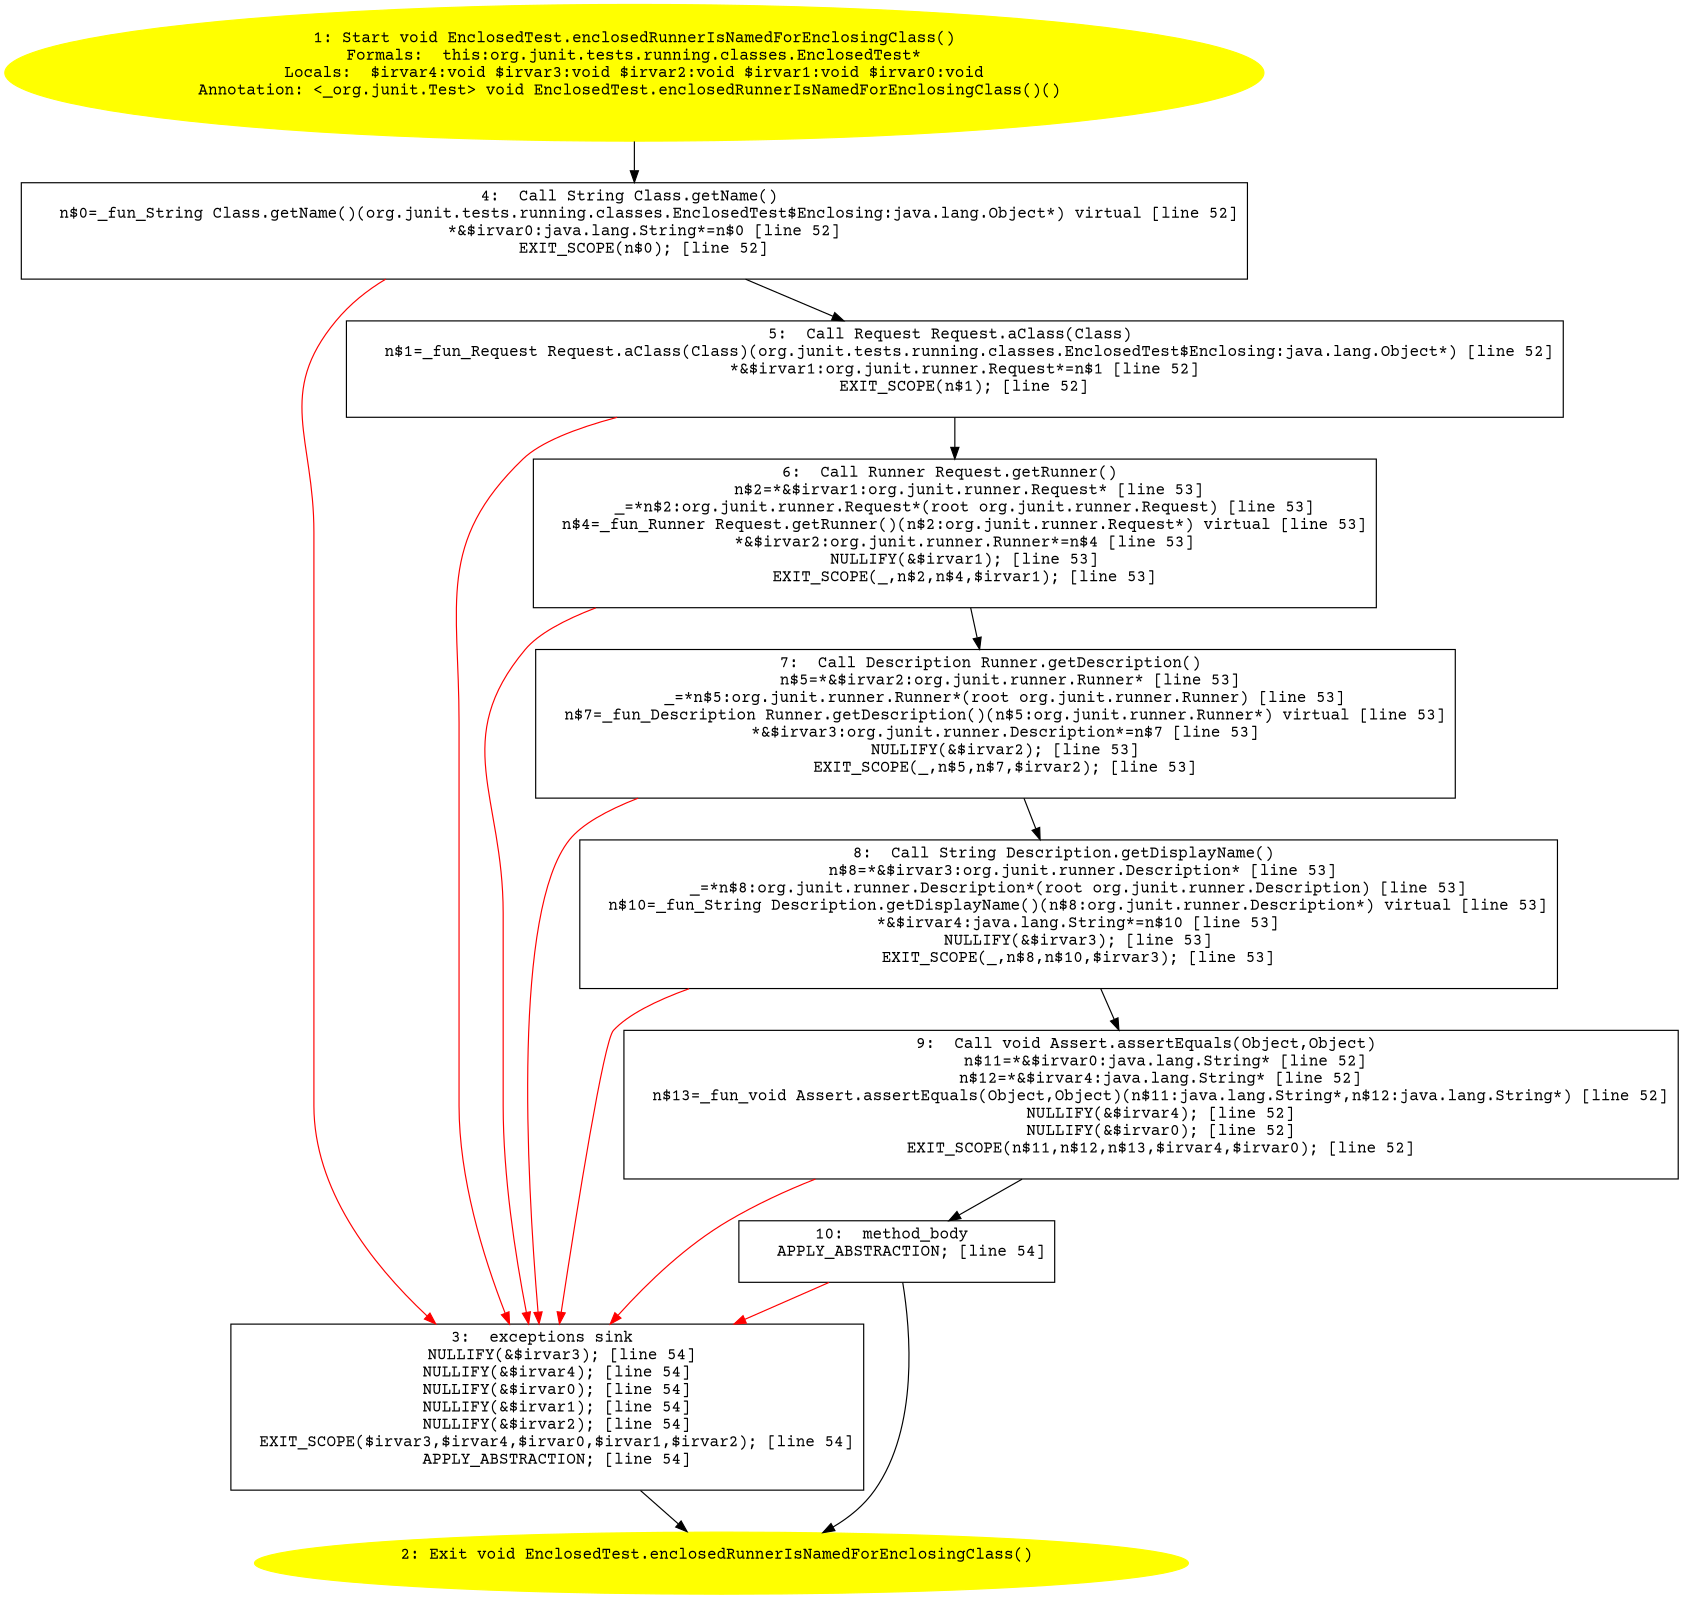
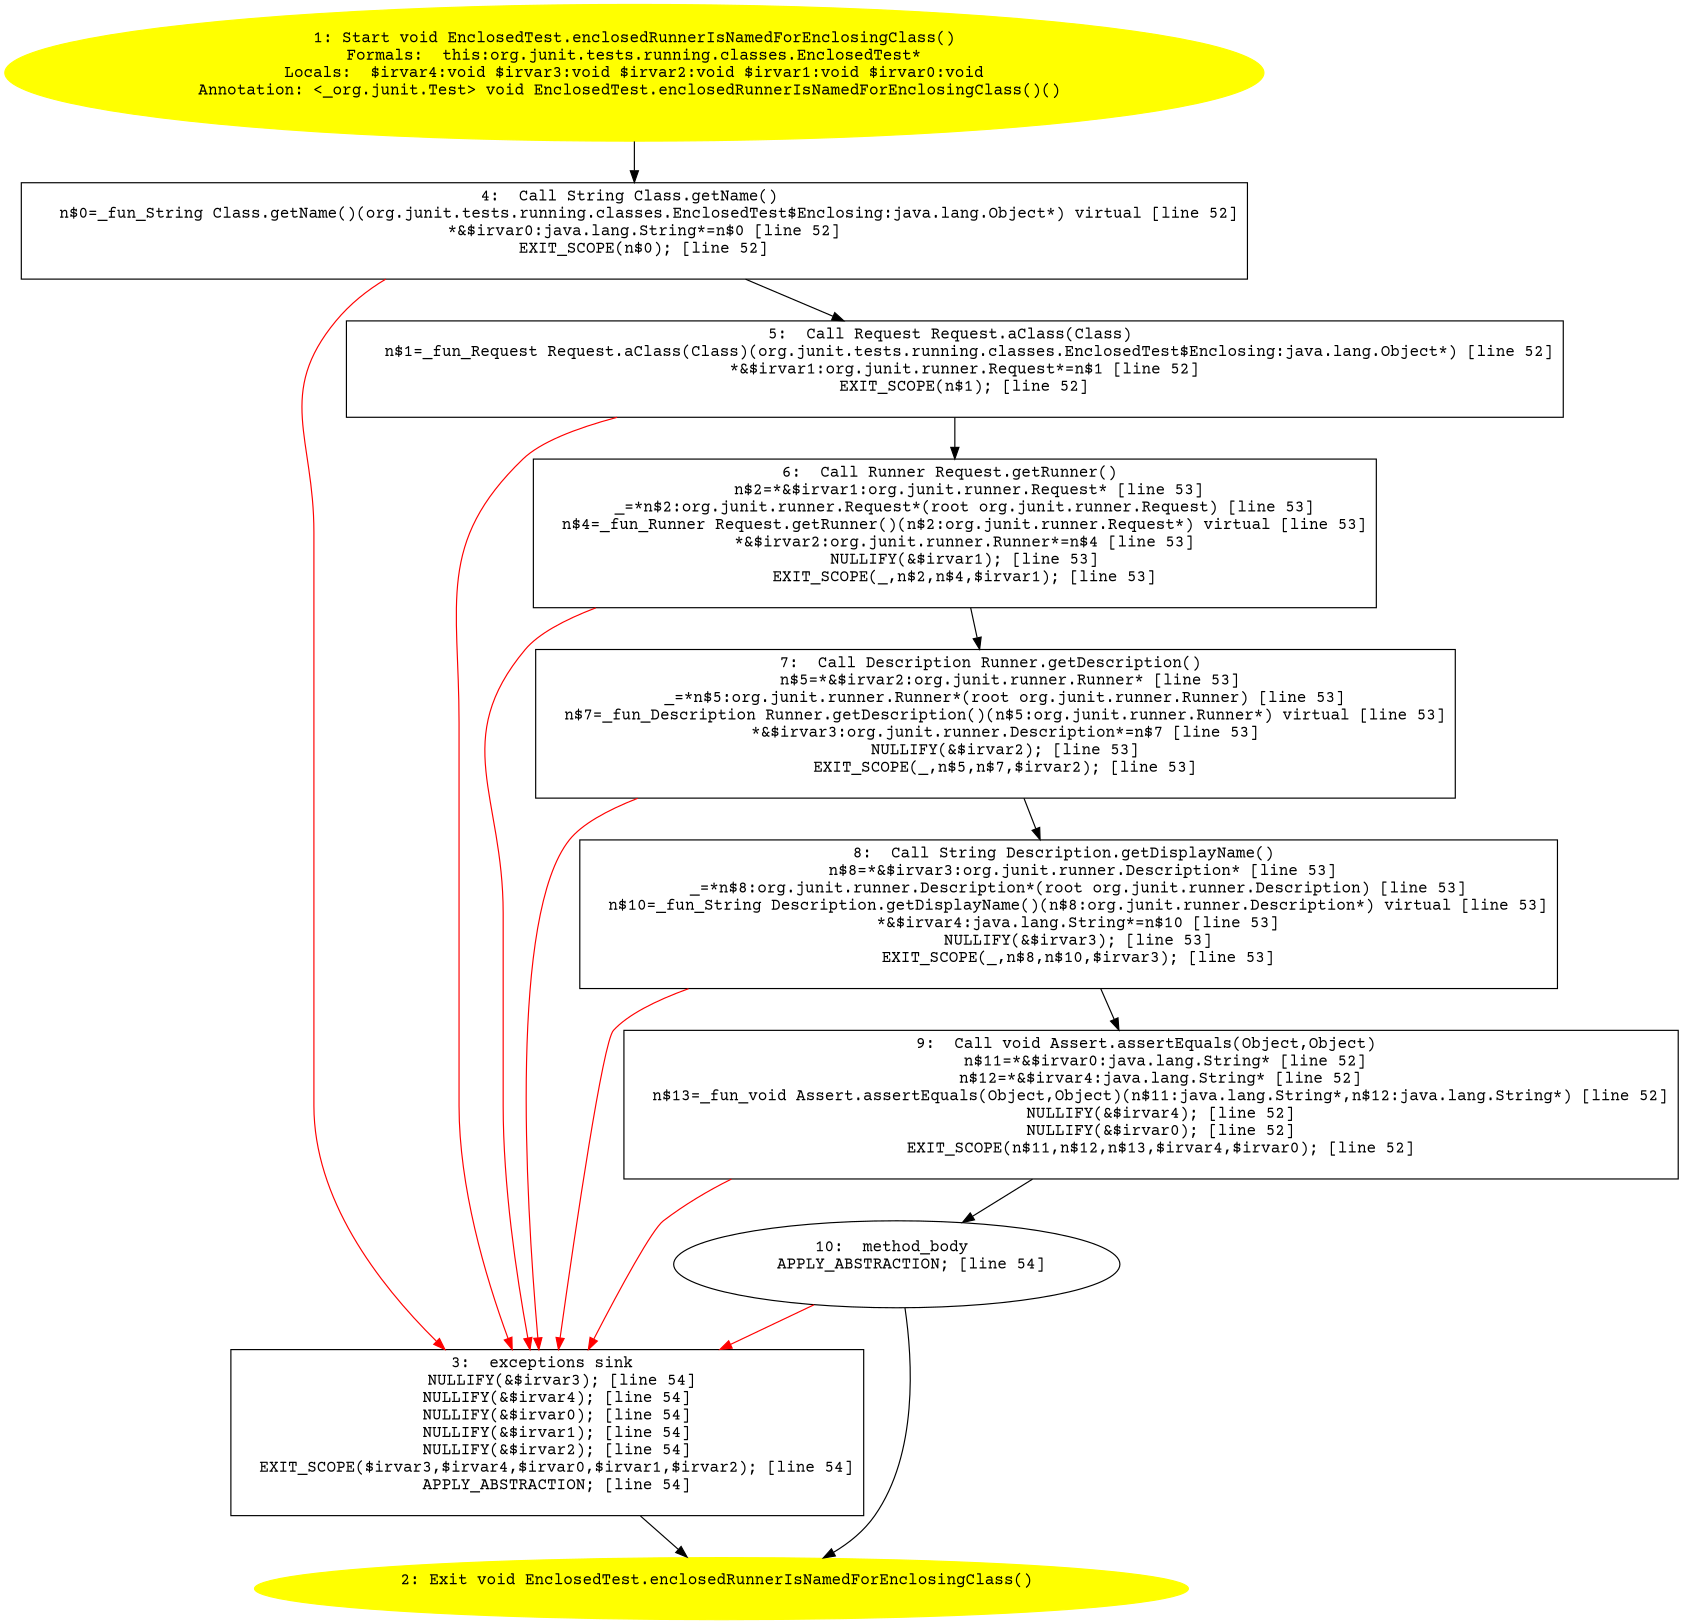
(897, 1252) -> (897, 1264)
